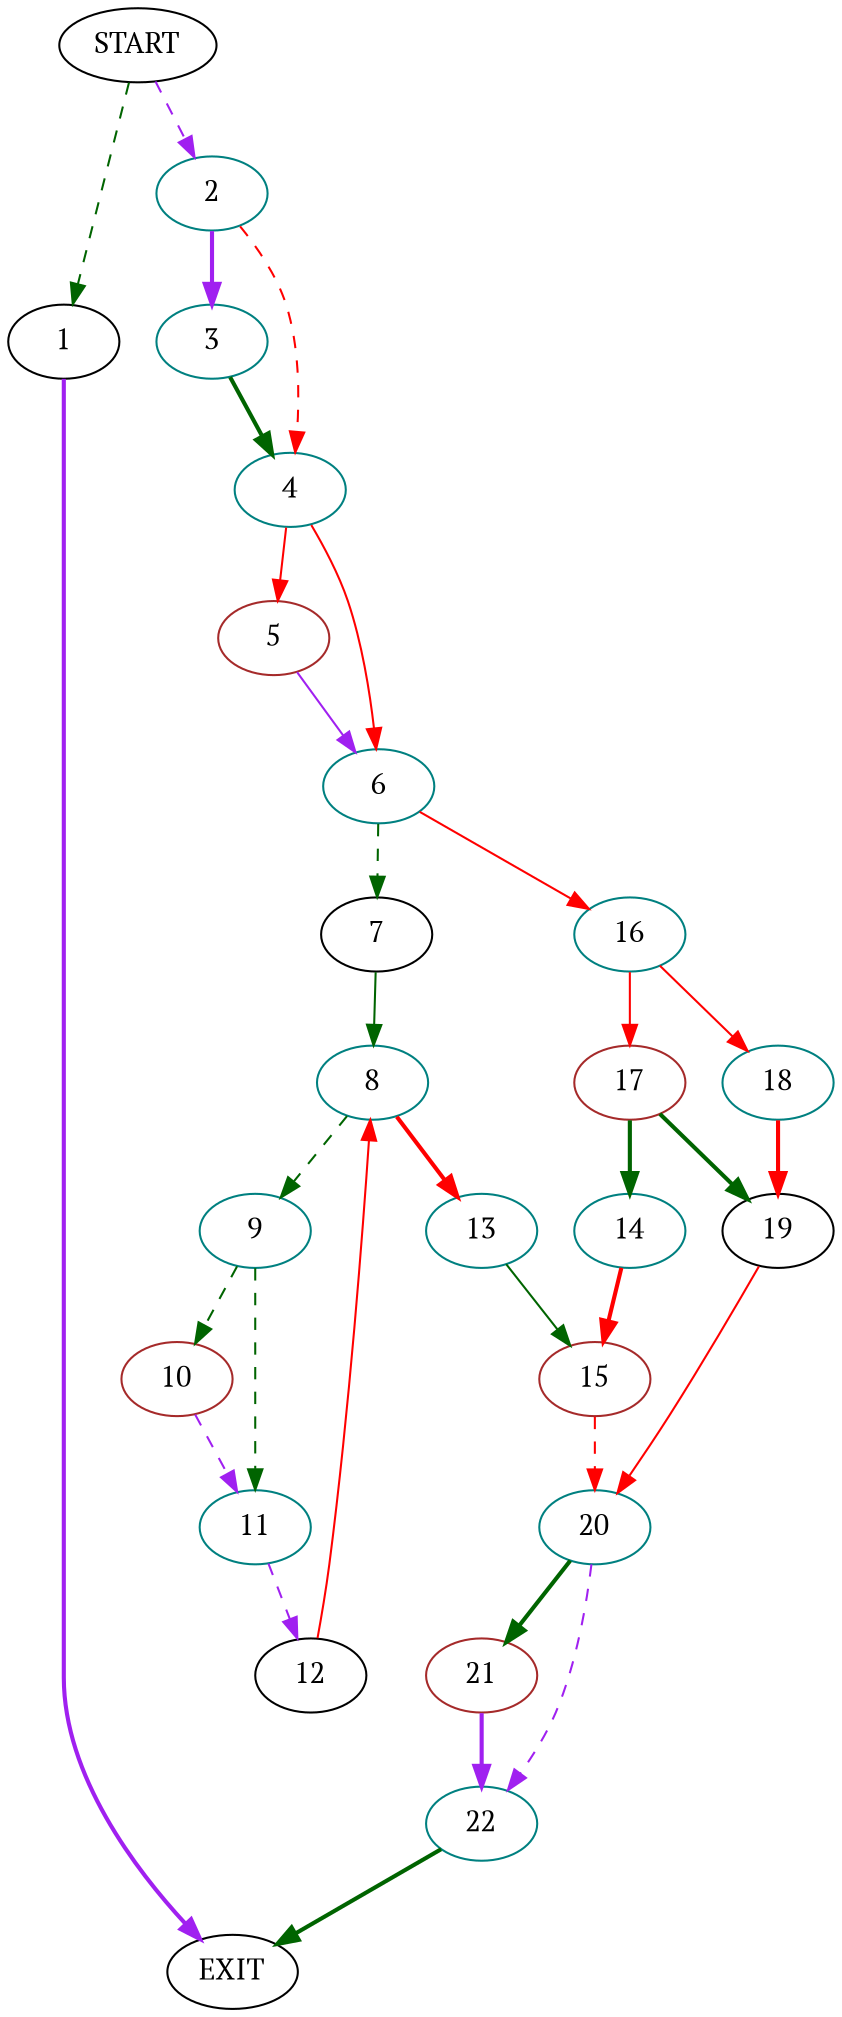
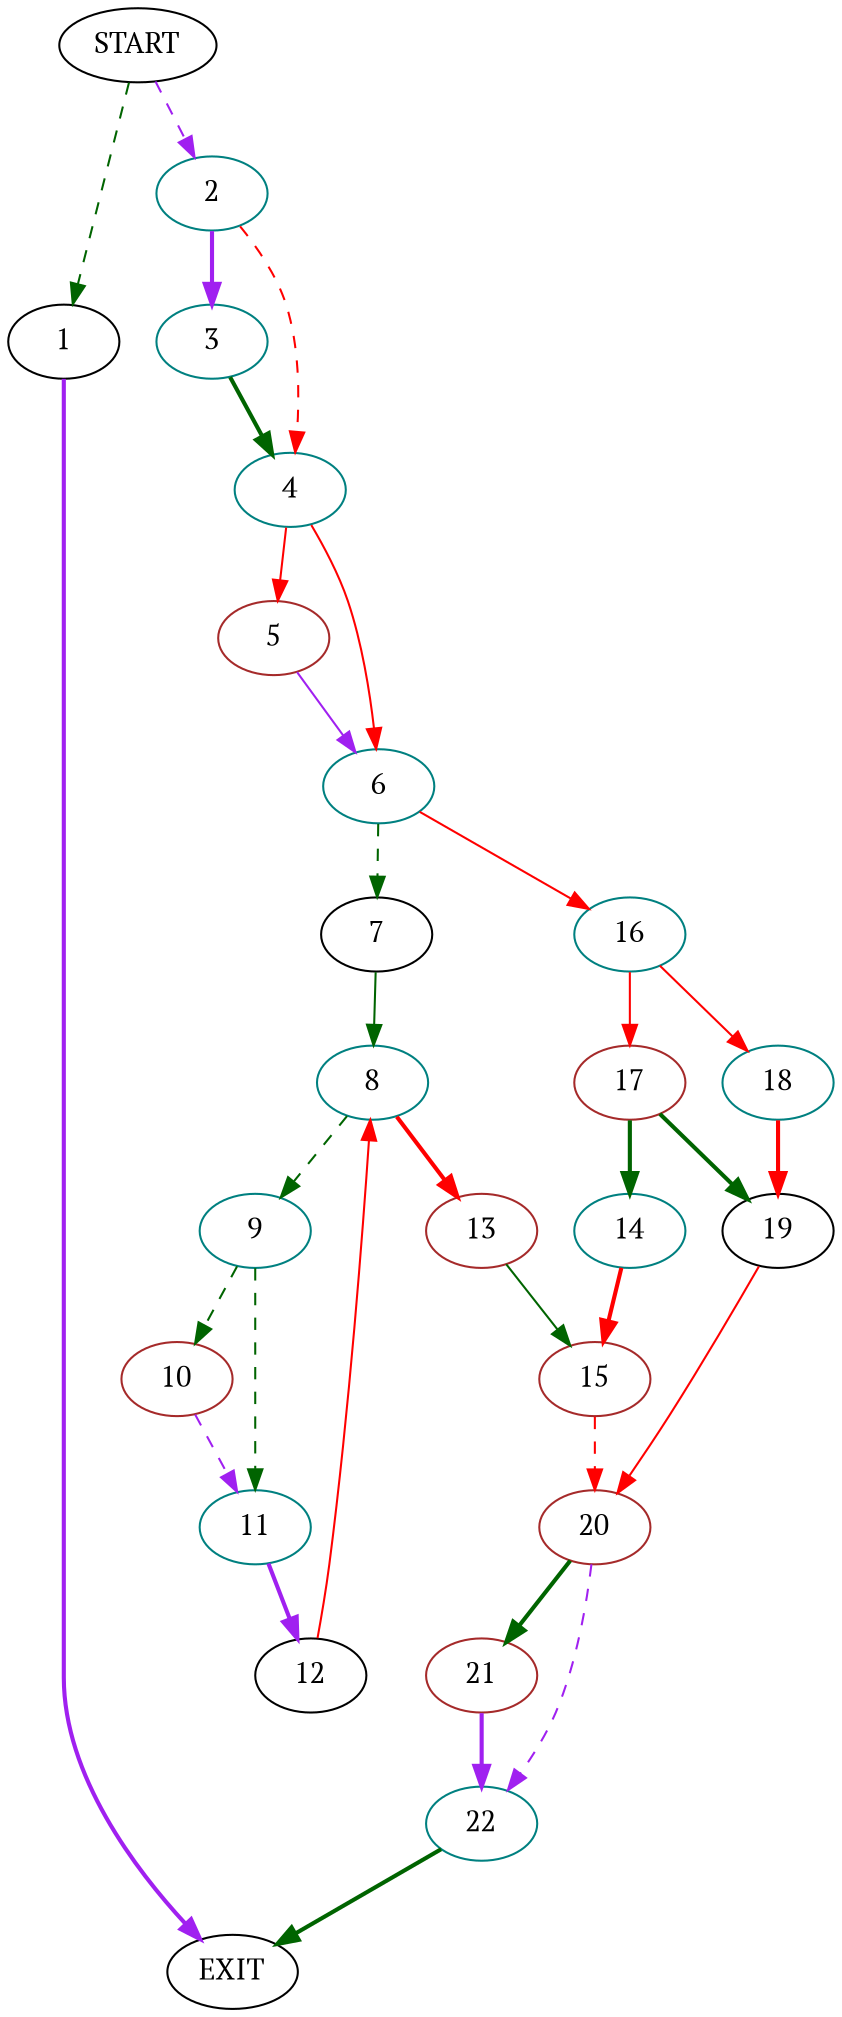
(482, 1231) -> (482, 1231)
(595, 1527) -> (595, 1527)
(279, 1591) -> (279, 1591)
